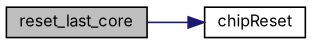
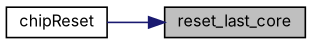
(168, 22) -> (128, 22)
